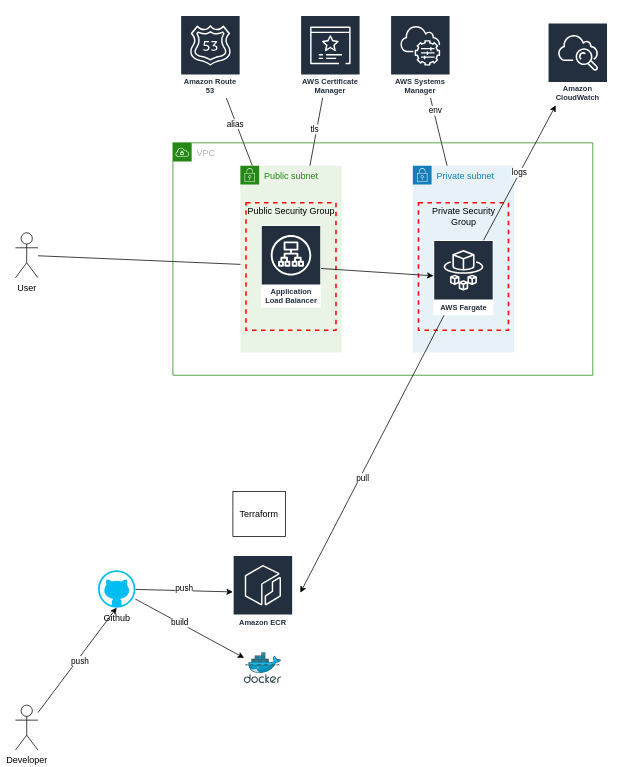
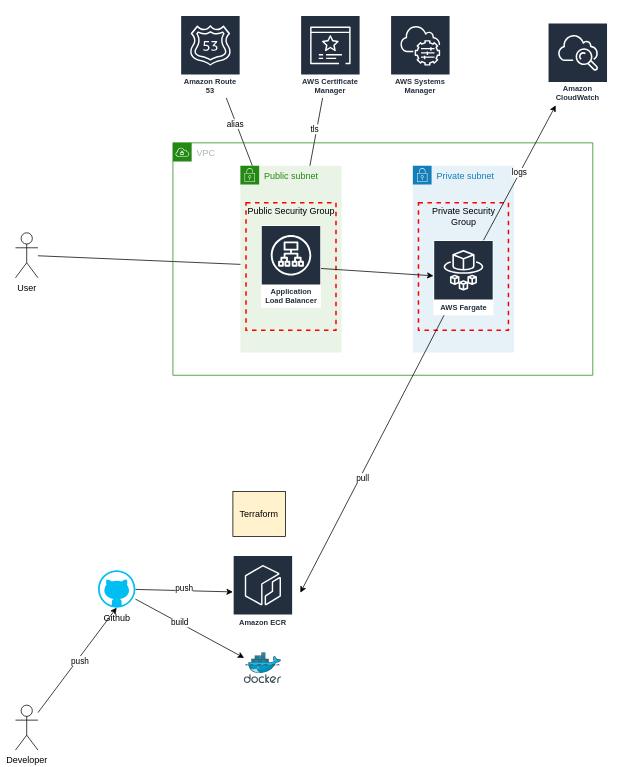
(439, 132) -> none
(259, 514) -> (259, 514)
